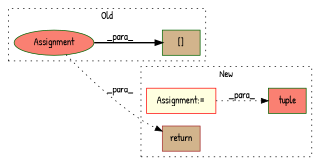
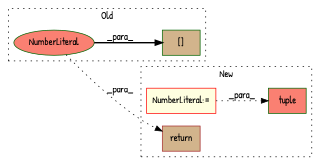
(54, 43) -> (54, 43)
(181, 101) -> (181, 101)
